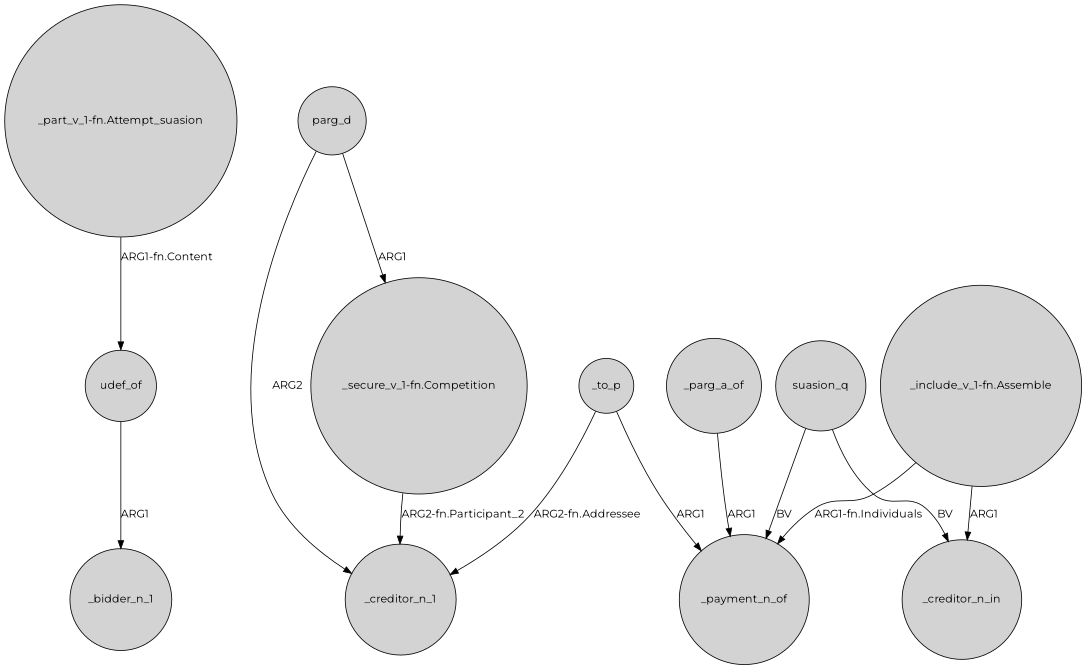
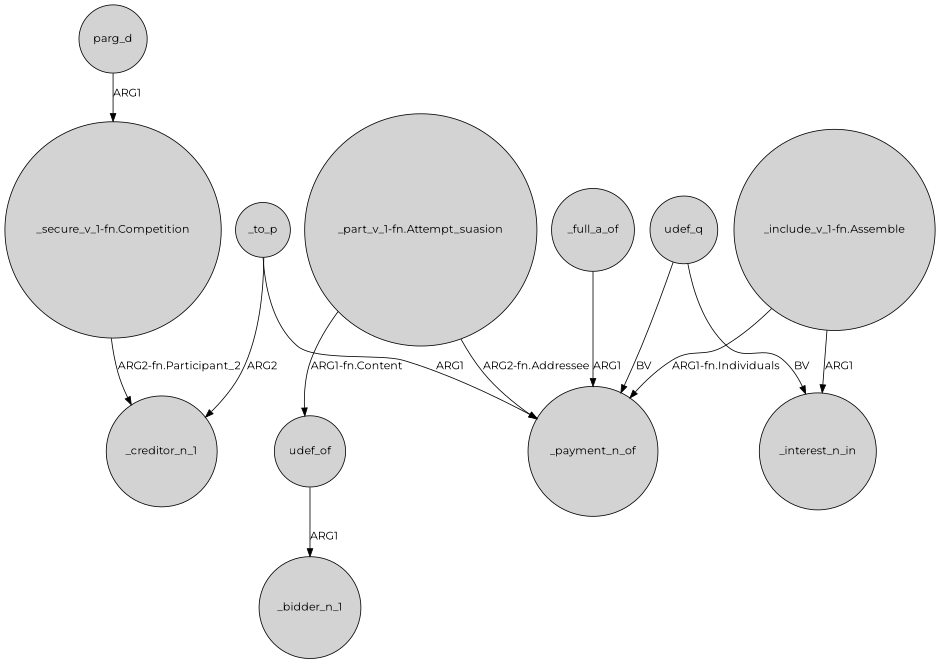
(252, 372) -> none
none -> (491, 381)
(714, 386) -> (593, 230)
(821, 386) -> (684, 230)
(587, 514) -> (263, 366)
(962, 600) -> (818, 451)
